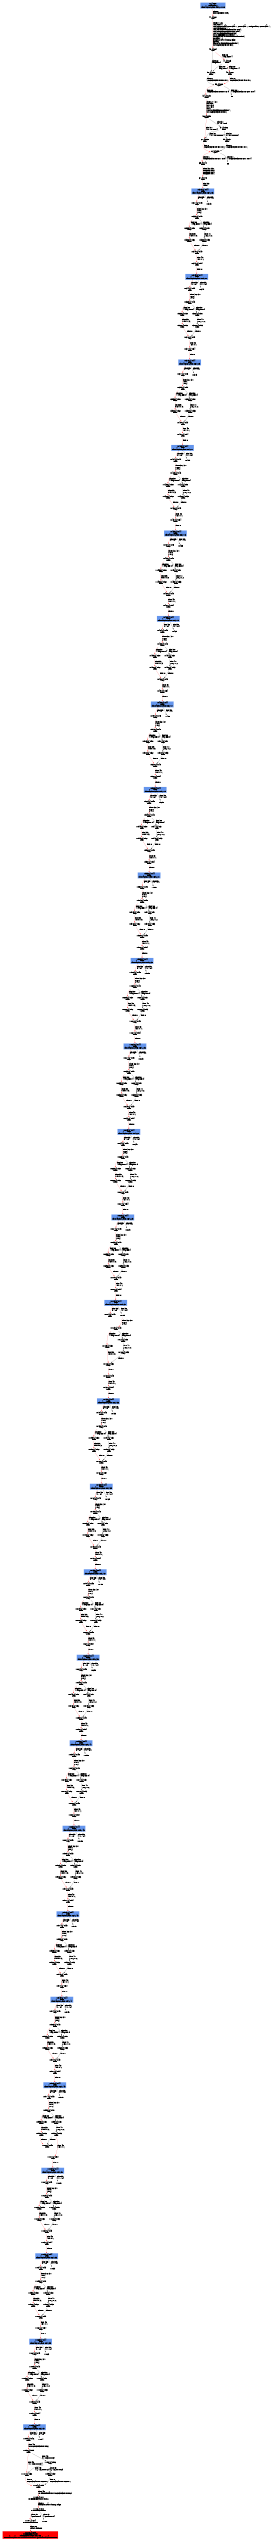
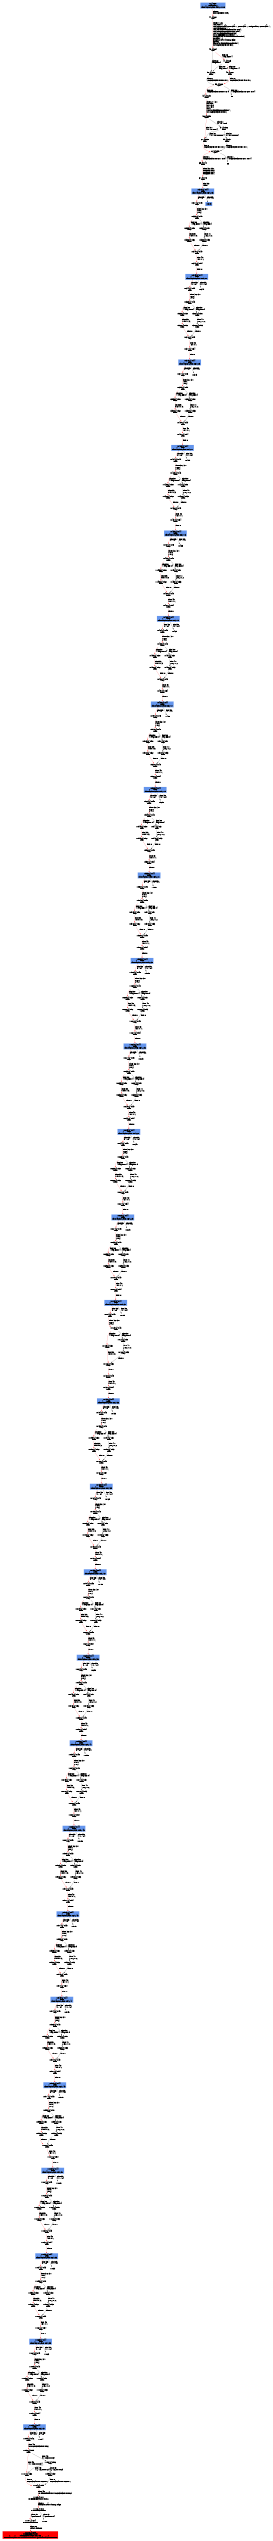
(209, 204) -> (209, 204)
(121, 1322) -> (108, 1322)
(57, 2146) -> (48, 2152)
